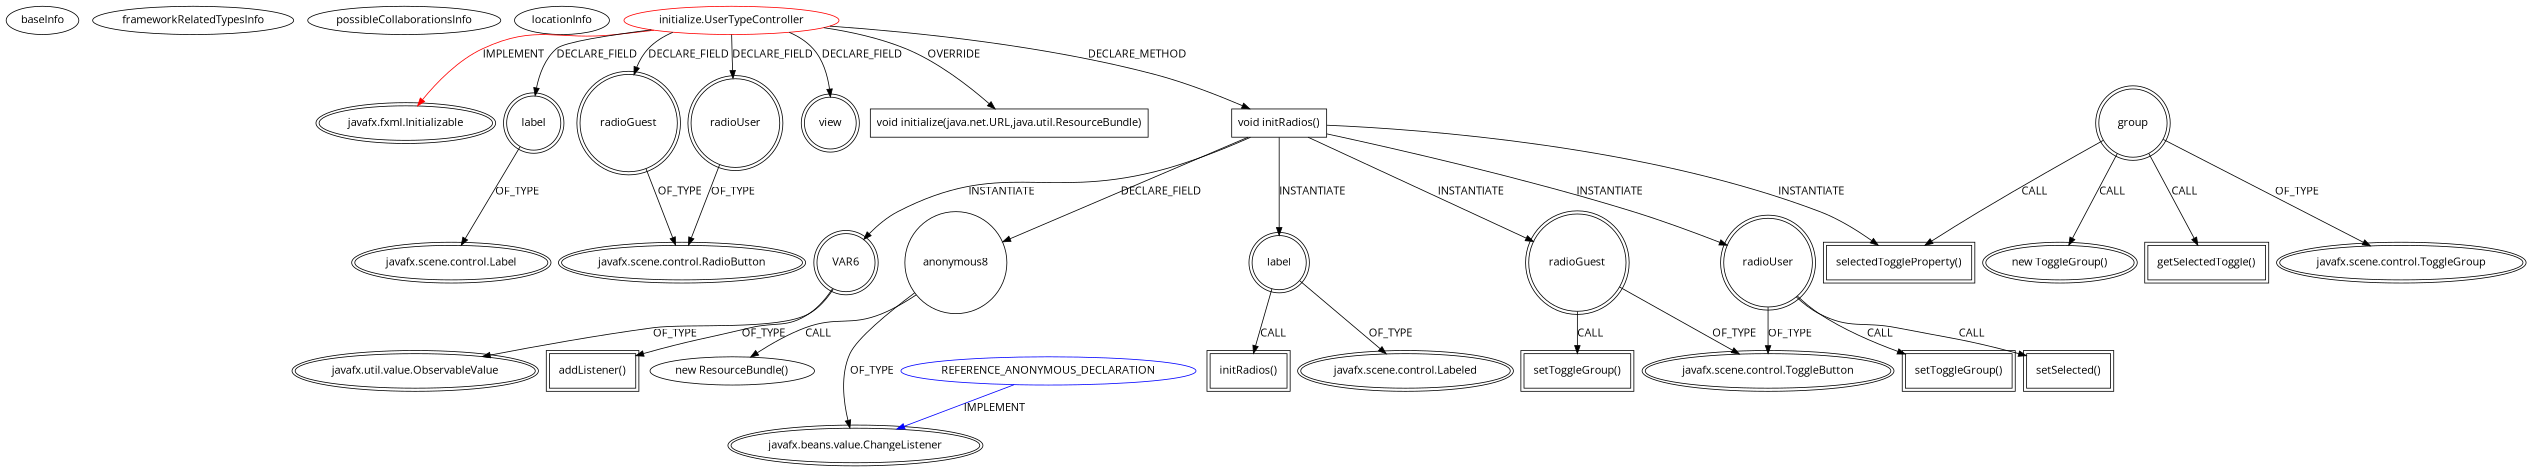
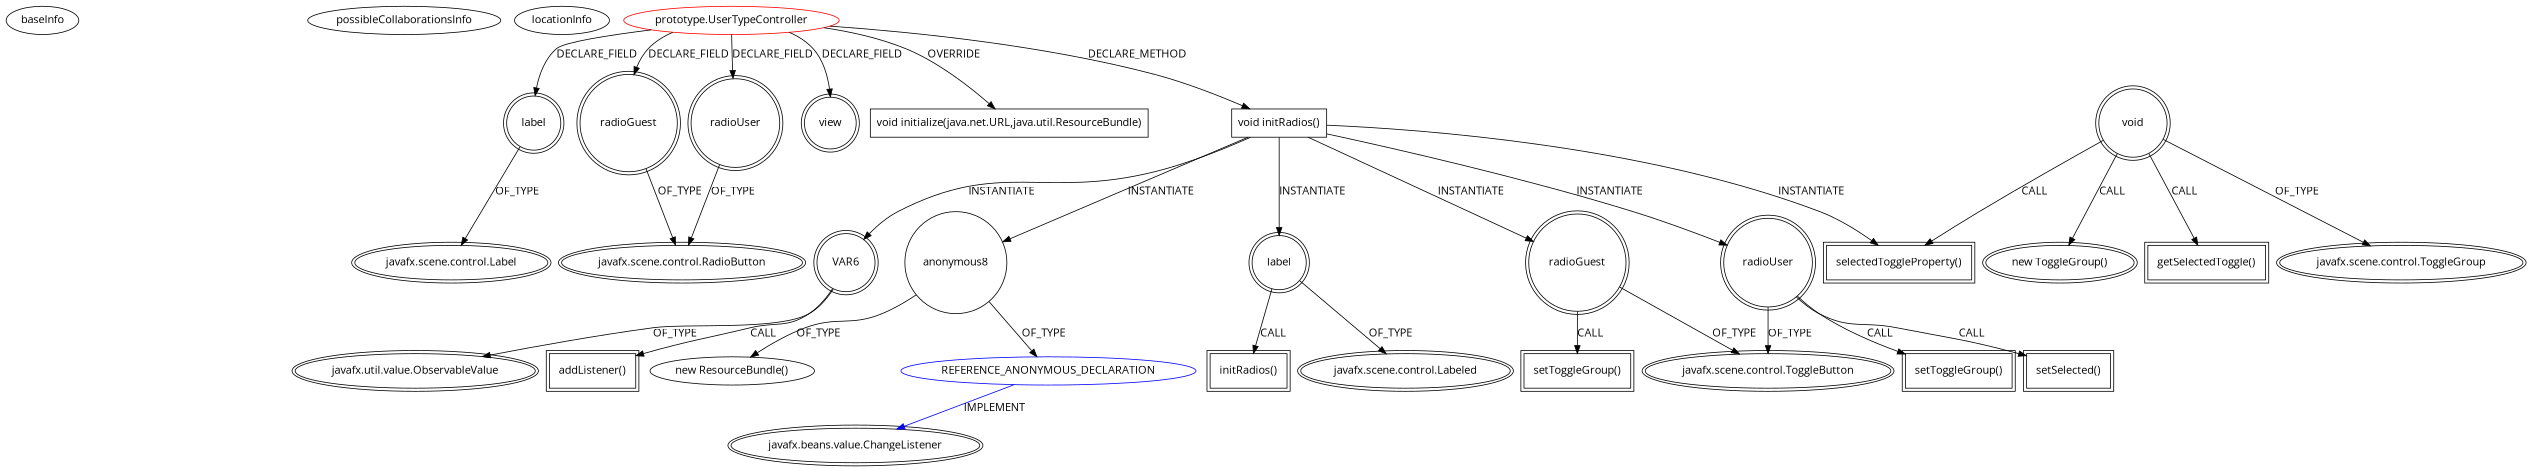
(193, 20) -> none
(731, 20) -> (731, 20)
(406, 123) -> none
(2133, 123) -> (2133, 123)
(1161, 192) -> (1161, 192)
(764, 334) -> (764, 334)
(819, 334) -> (819, 334)
(856, 345) -> (1010, 326)
